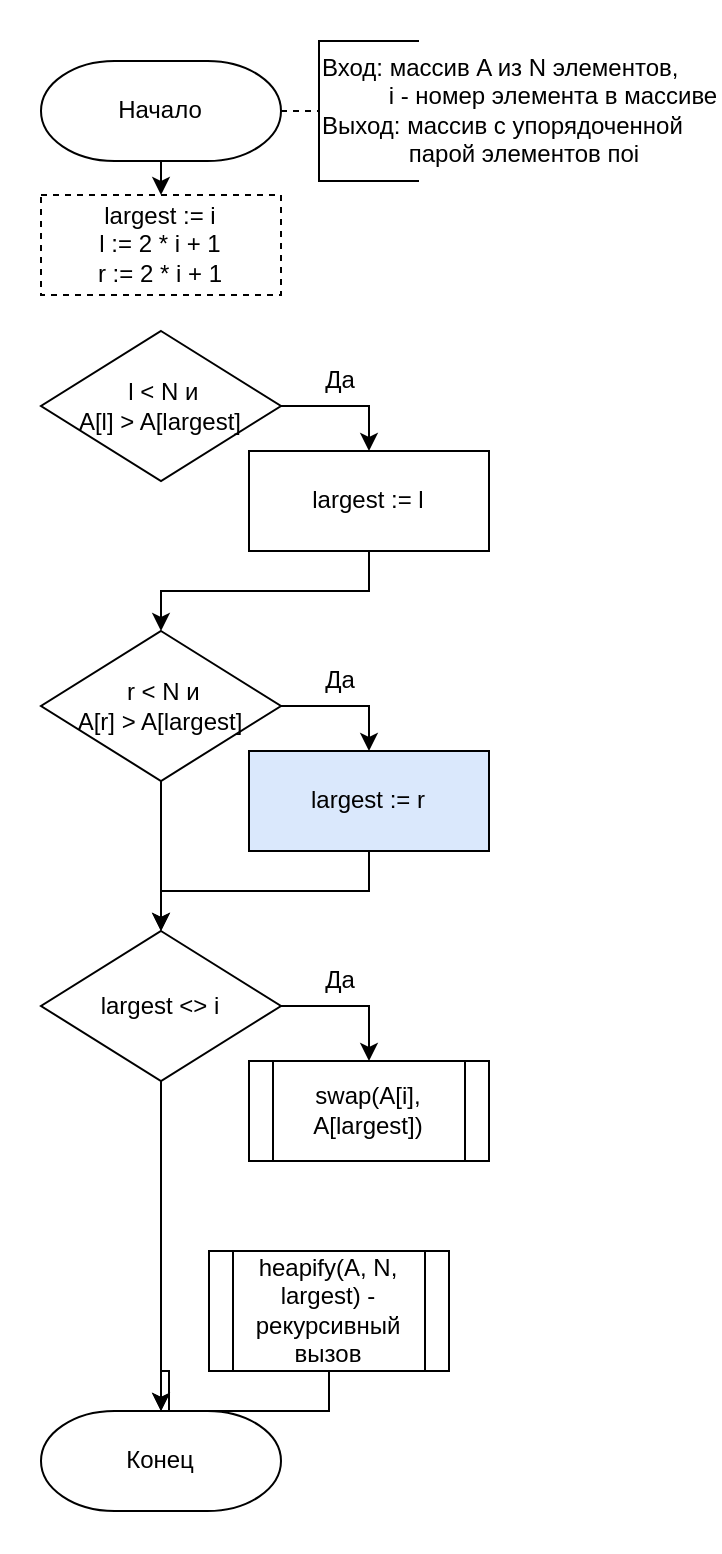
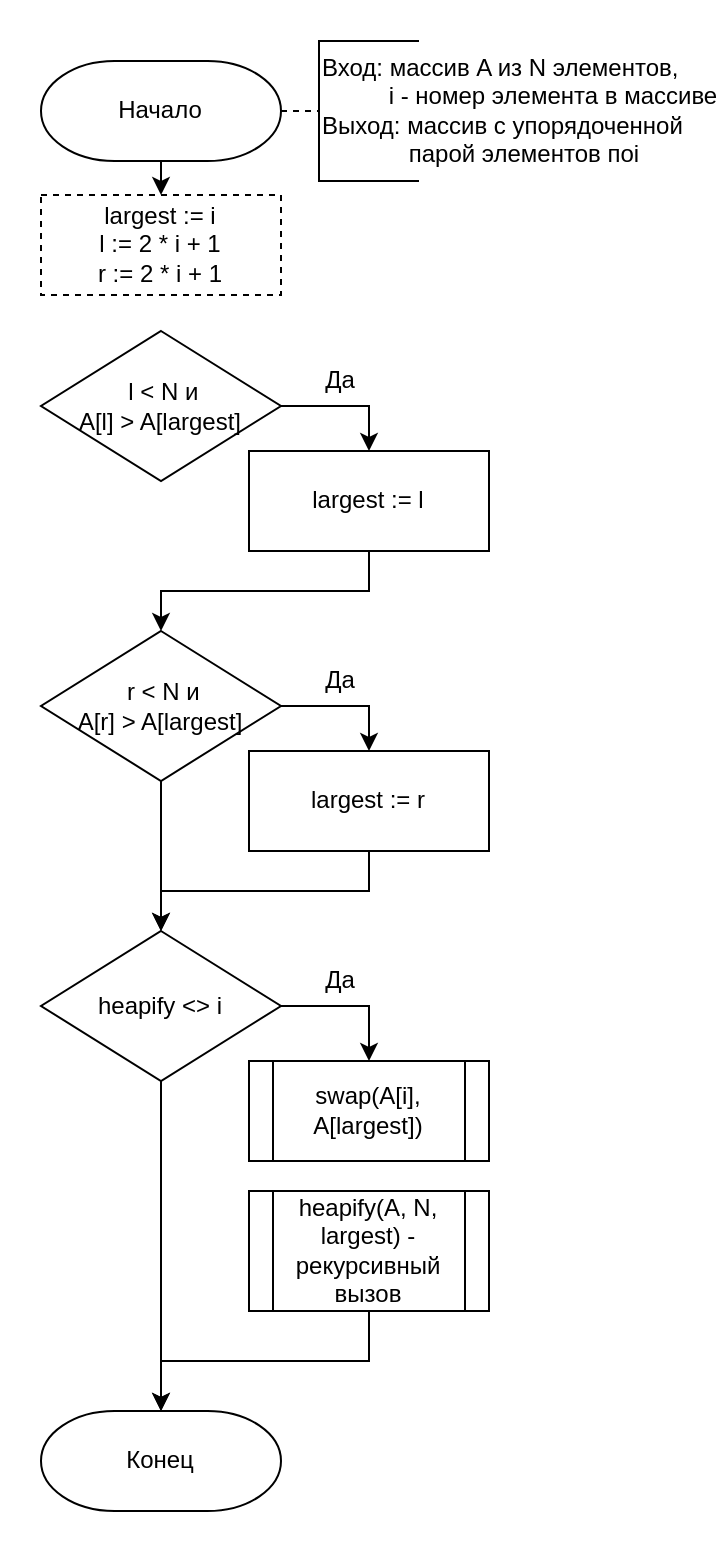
(369, 801) -> (369, 801)
(161, 1007) -> (161, 1007)
(329, 1311) -> (369, 1251)
